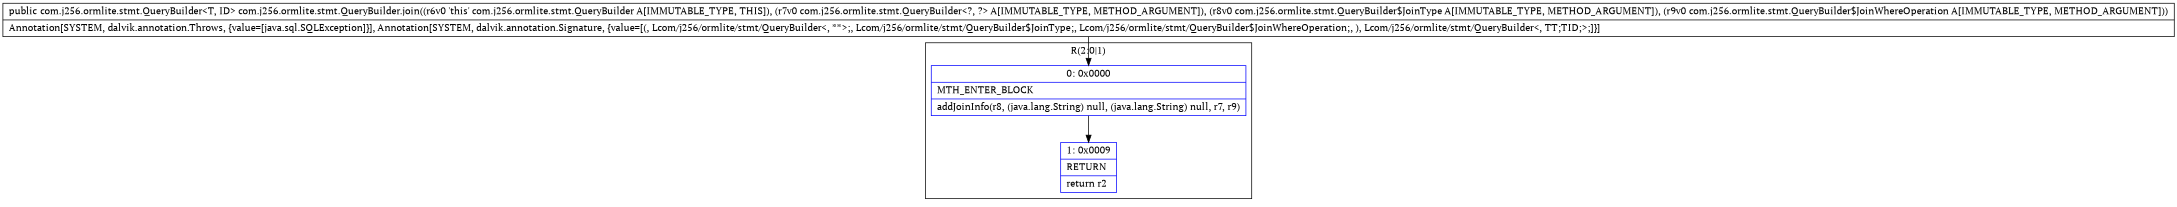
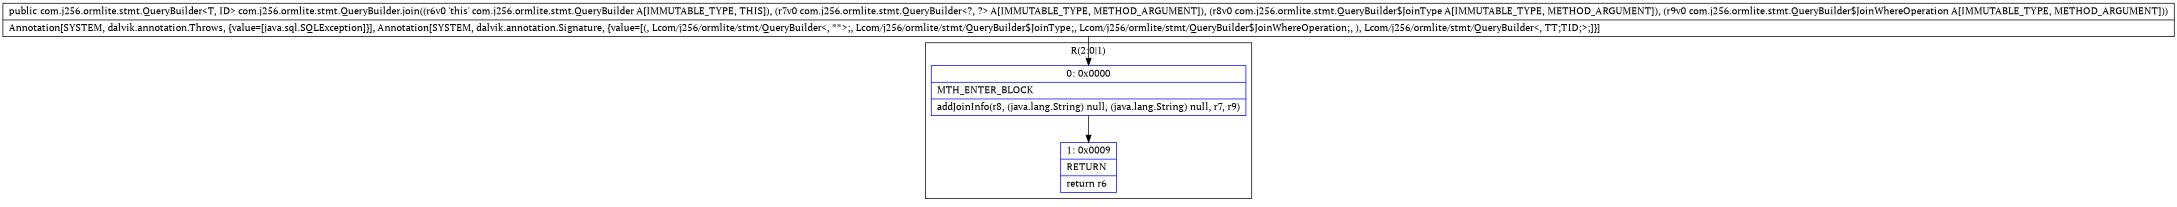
(1087, 184) -> (1087, 184)
